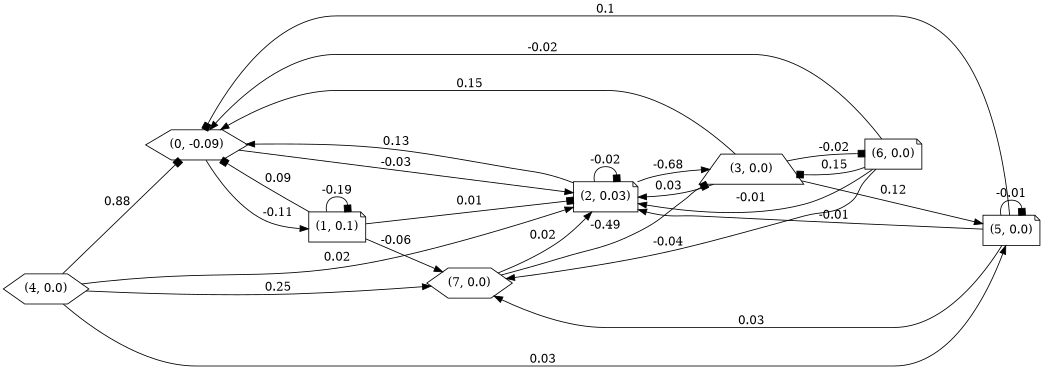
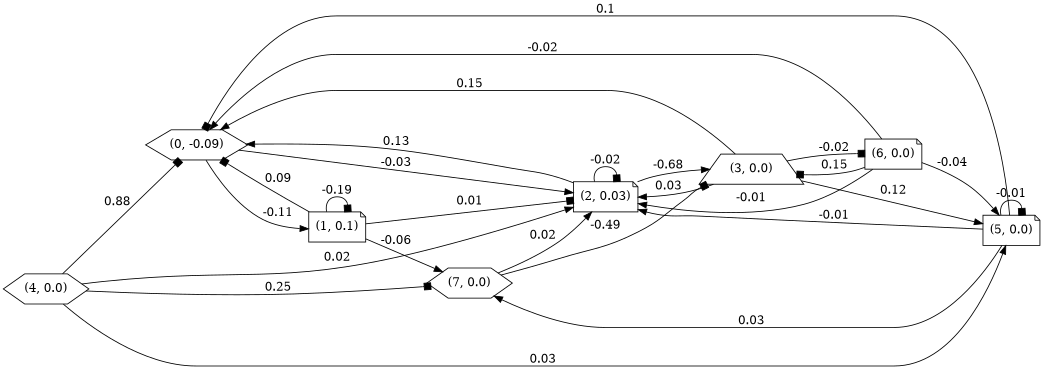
(705, 243) -> (961, 181)
(254, 295) -> (254, 295)
